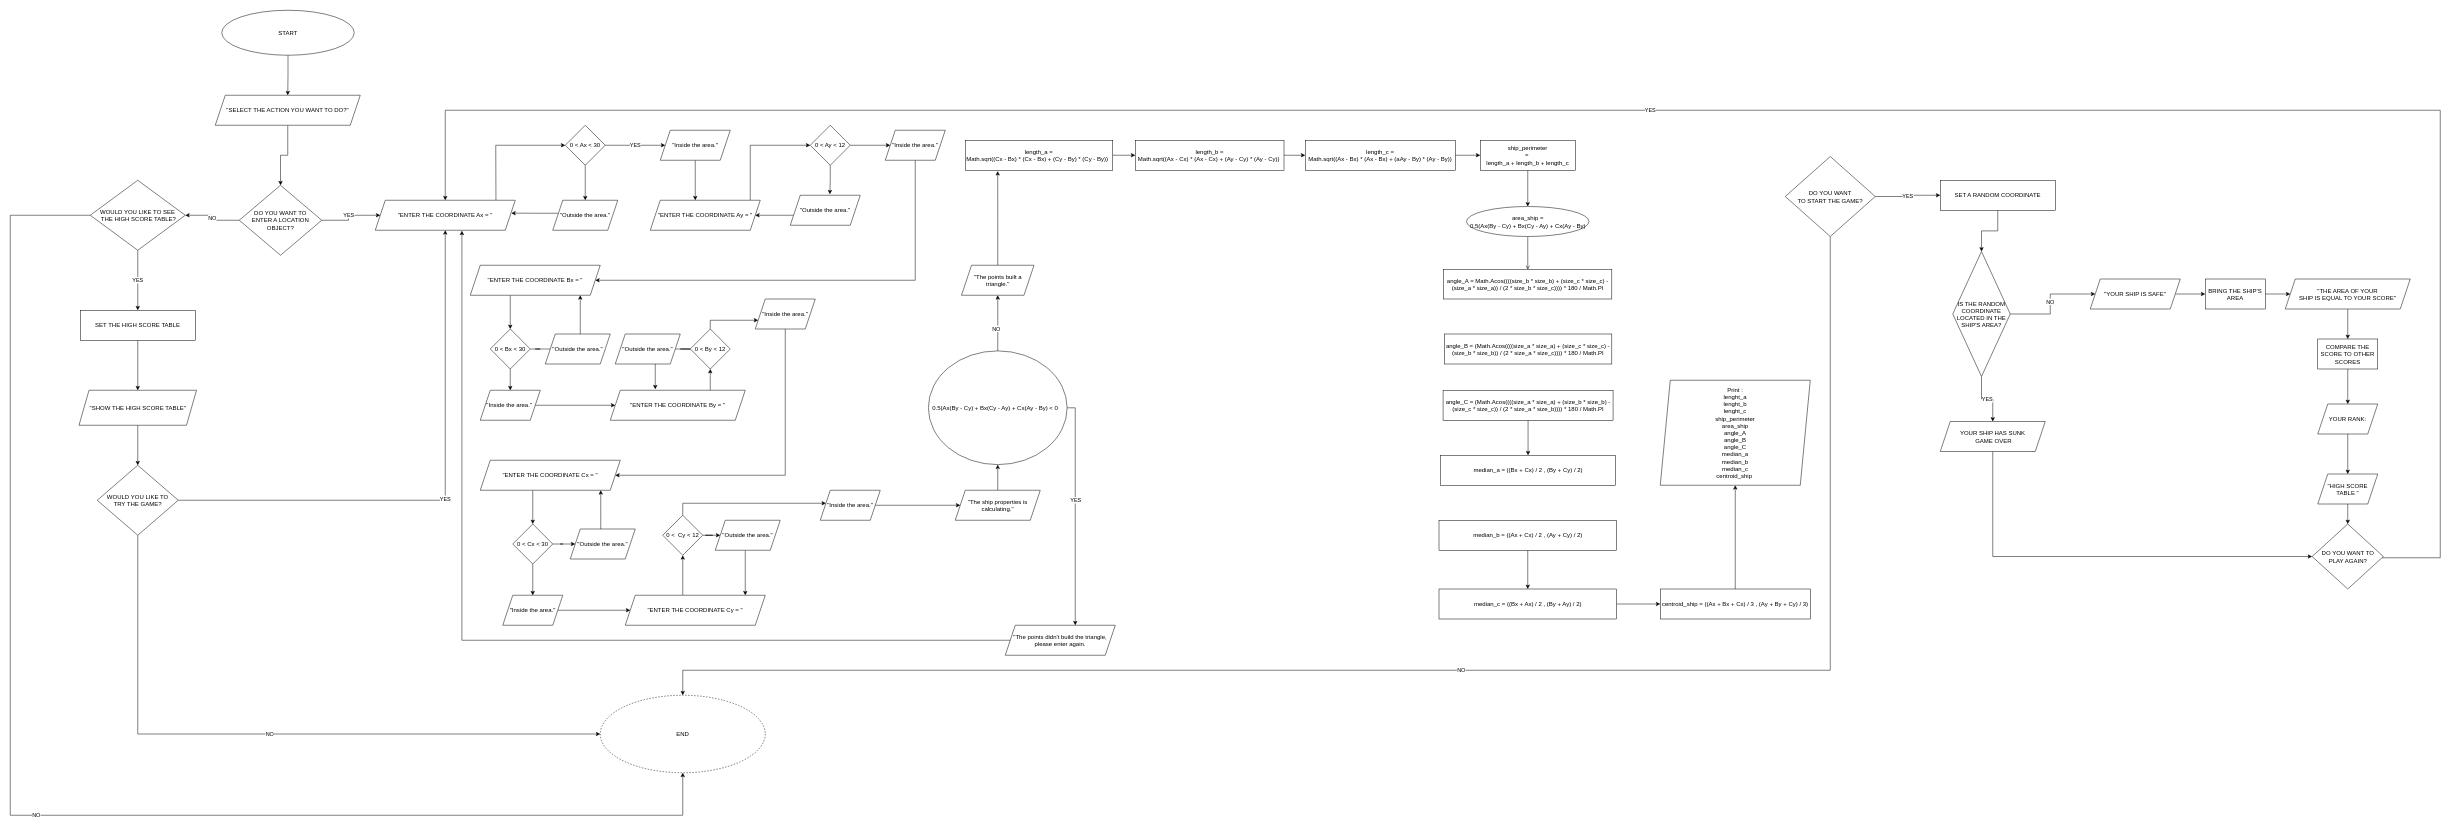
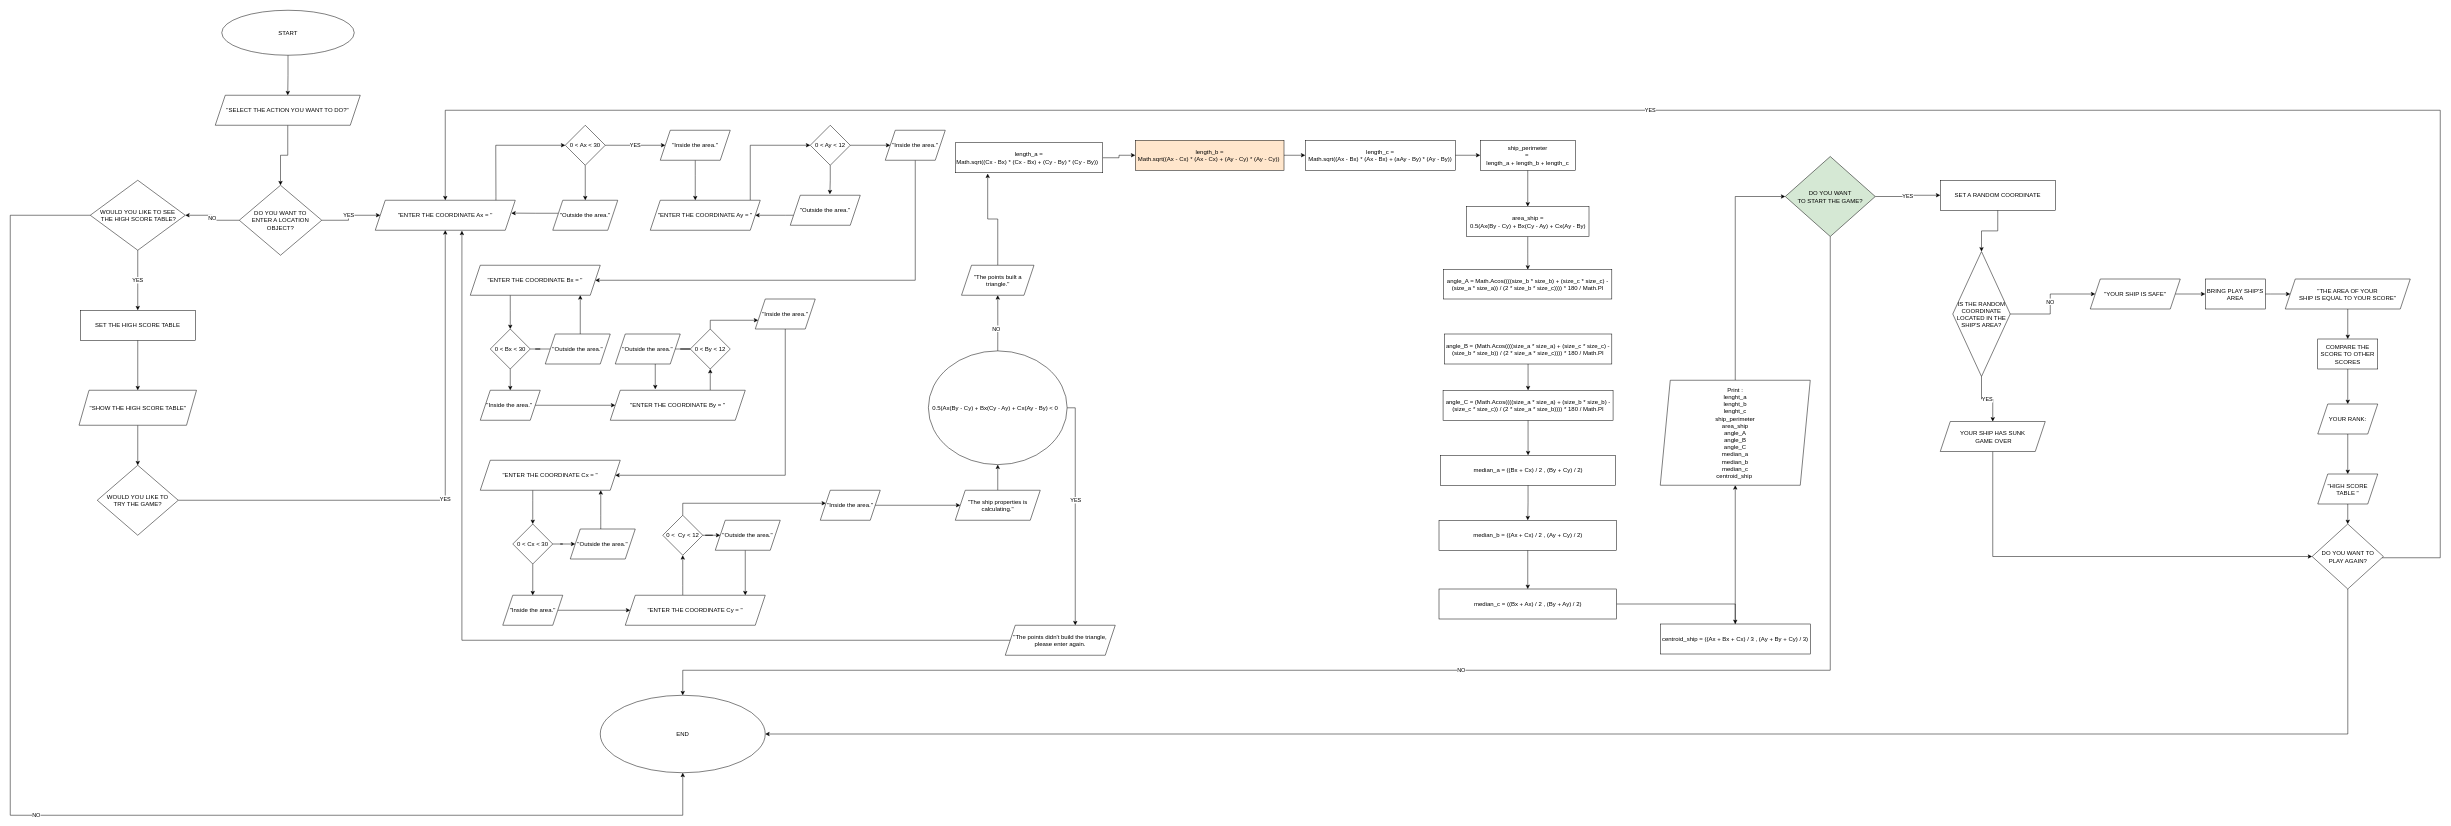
(1039, 155) -> (1029, 158)
(1210, 155) -> (1210, 155)
none -> (1780, 197)
(1830, 197) -> (1830, 197)
(1528, 222) -> (1528, 222)
(1528, 265) -> (1528, 264)
(2235, 294) -> (2235, 294)
none -> (1528, 385)
none -> (1528, 515)
(1735, 604) -> (1735, 639)
(269, 734) -> none
(683, 734) -> (683, 734)
none -> (2348, 734)
